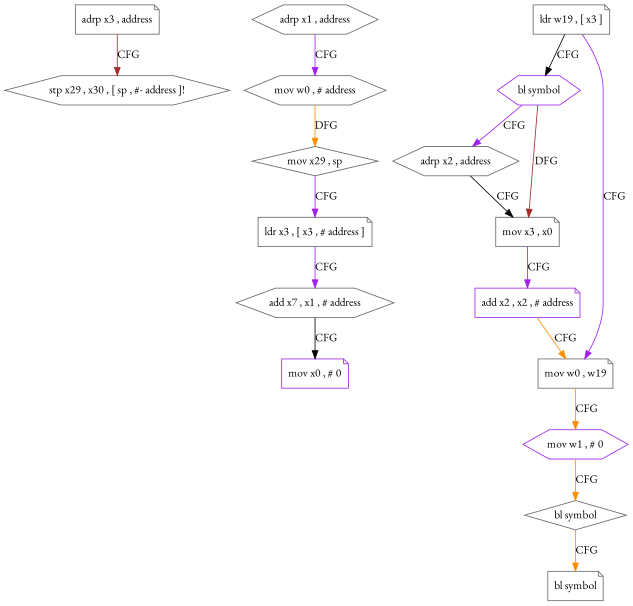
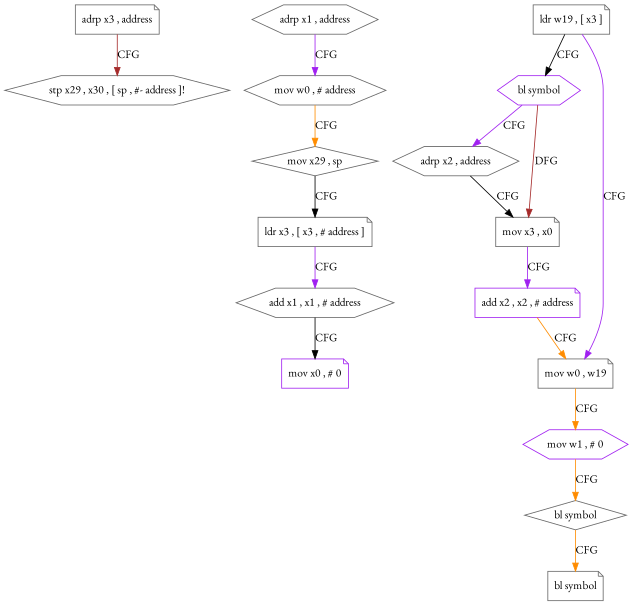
(326, 126) -> (326, 126)
(315, 192) -> (315, 192)
(315, 303) -> (315, 303)
